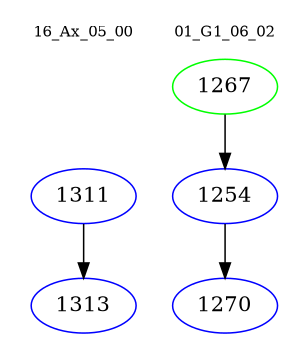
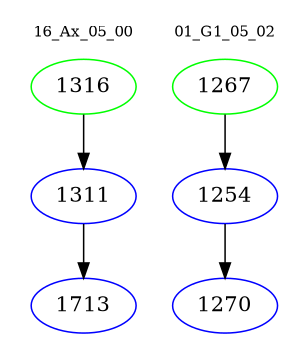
(225, 33) -> (225, 33)
none -> (84, 87)
(84, 306) -> (84, 306)
